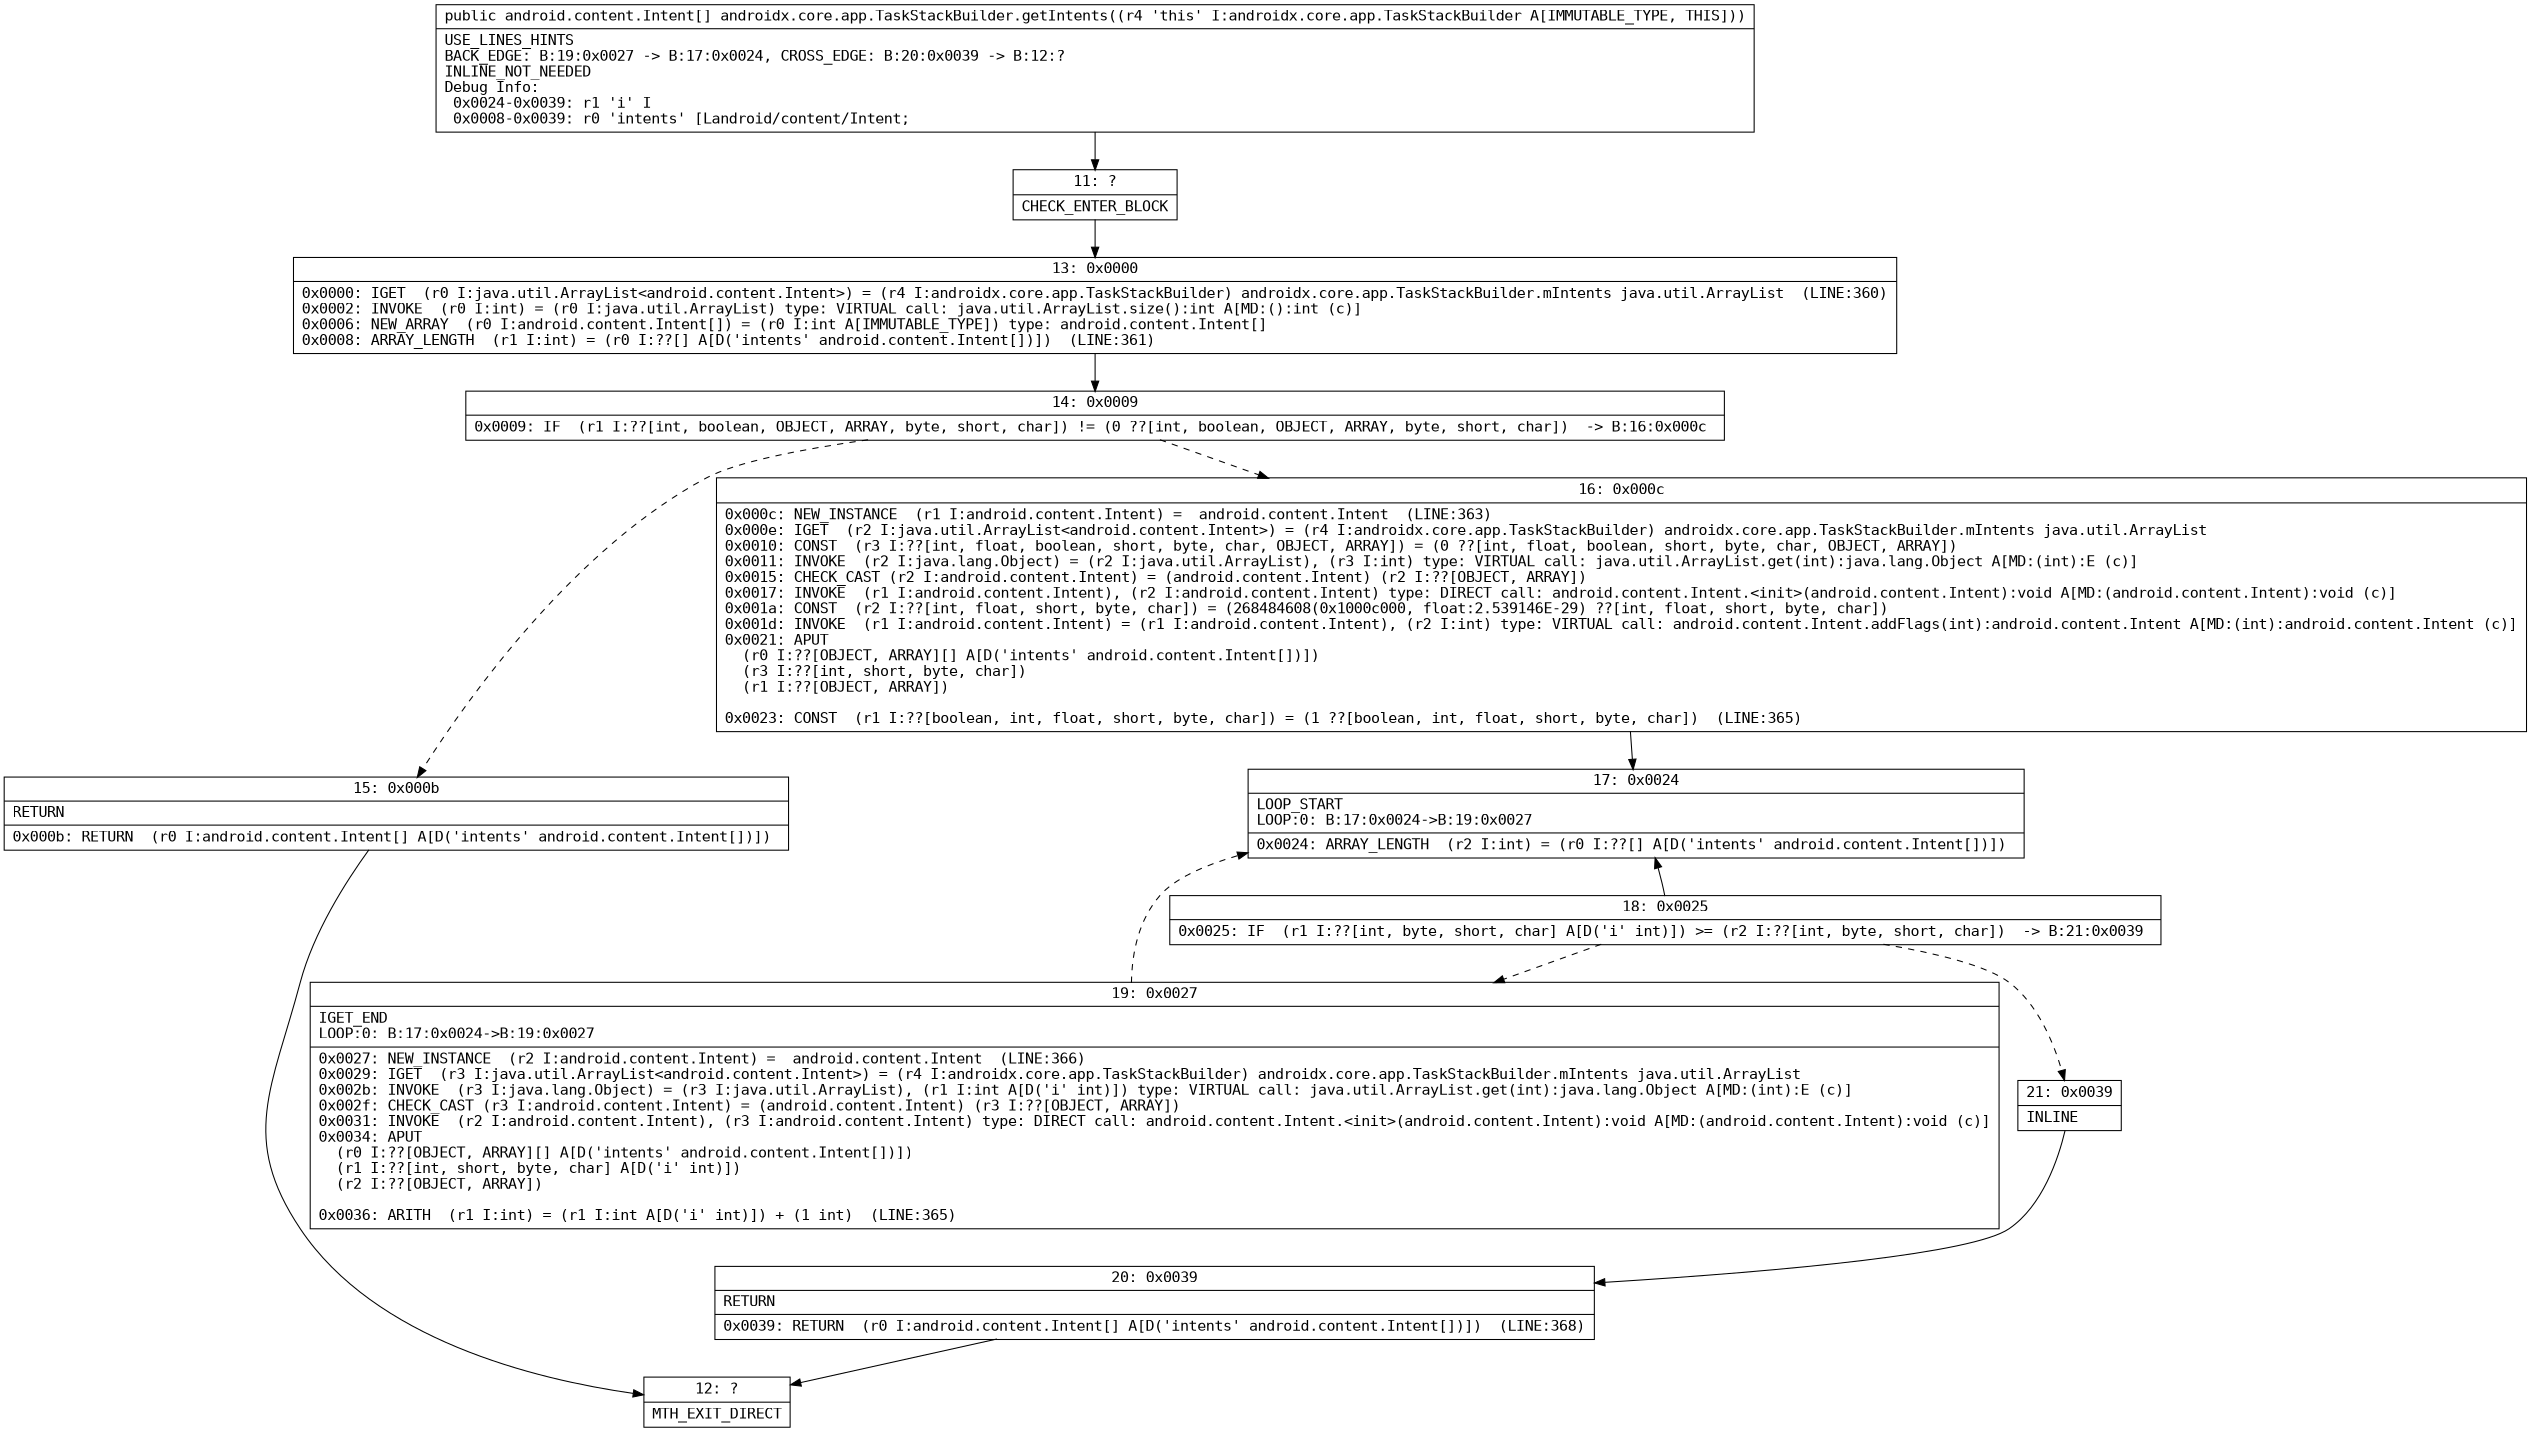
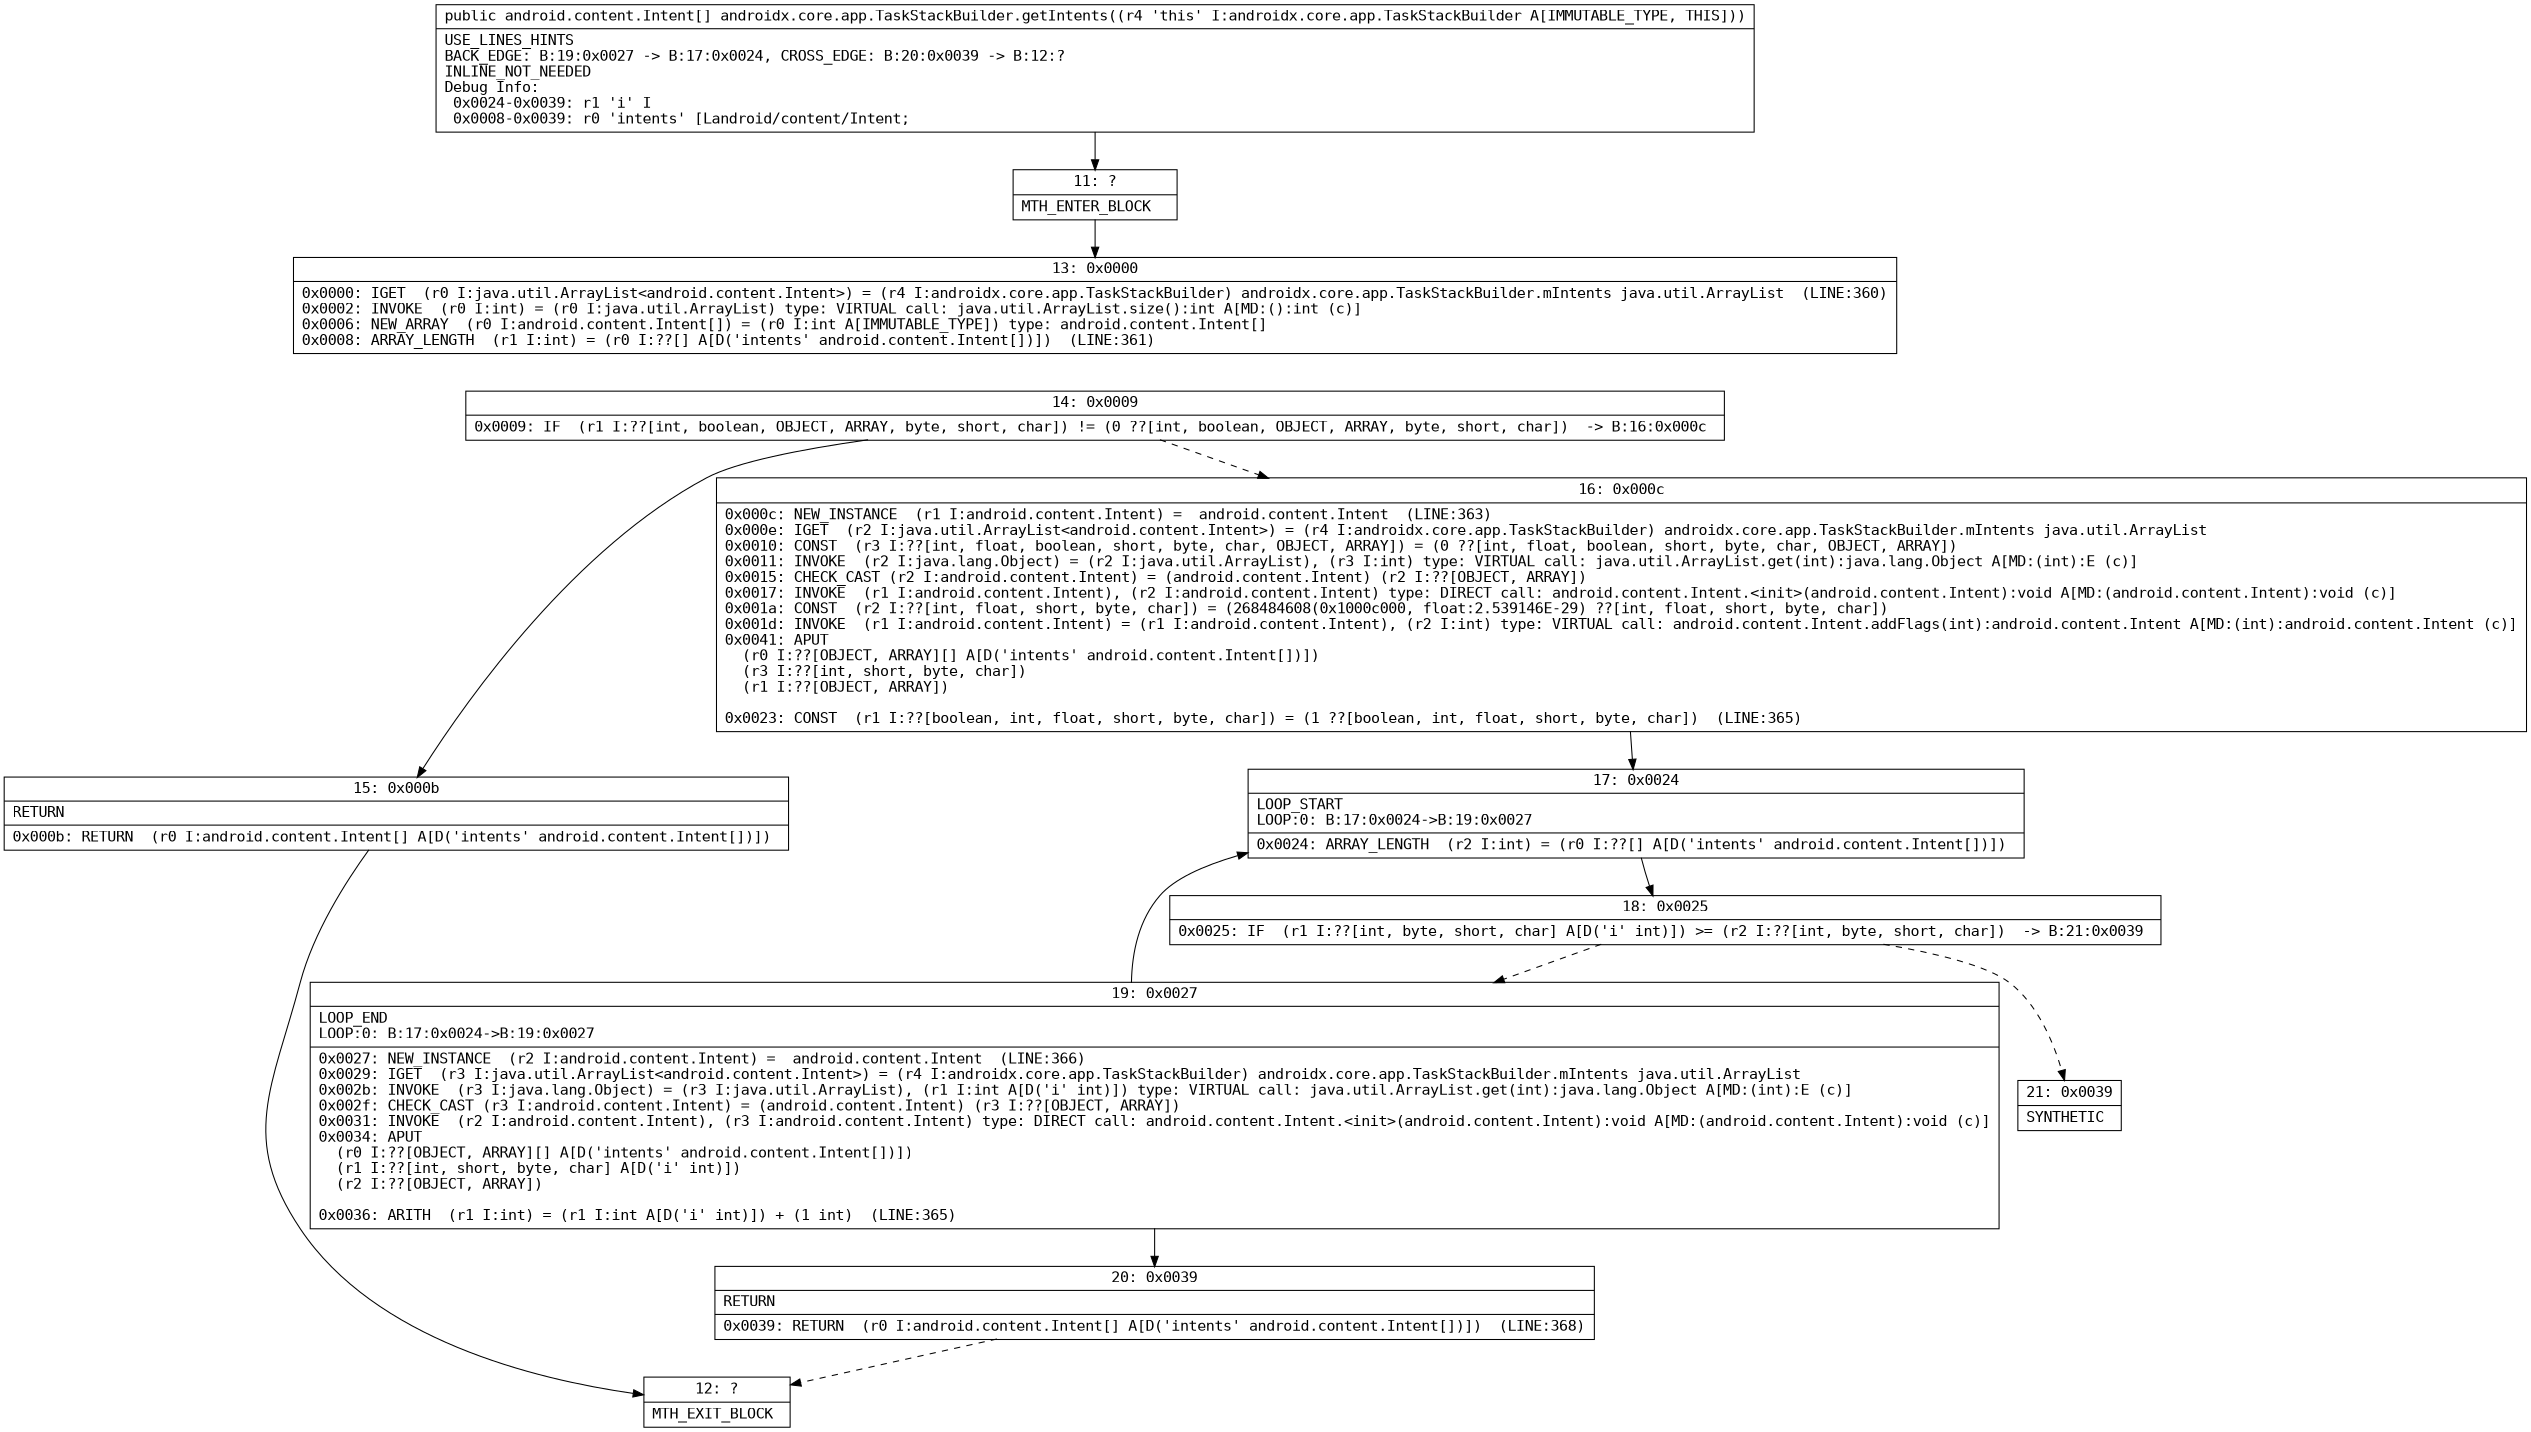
(1095, 207) -> (1086, 207)
(1095, 367) -> none
(607, 548) -> (607, 548)
(785, 640) -> (785, 640)
(1662, 882) -> (1645, 872)
(1158, 898) -> (1158, 898)
(354, 1018) -> (354, 1018)
(2052, 1118) -> (2065, 1118)
(1866, 1260) -> (1155, 1242)
(899, 1361) -> (899, 1361)
(717, 1414) -> (713, 1414)
